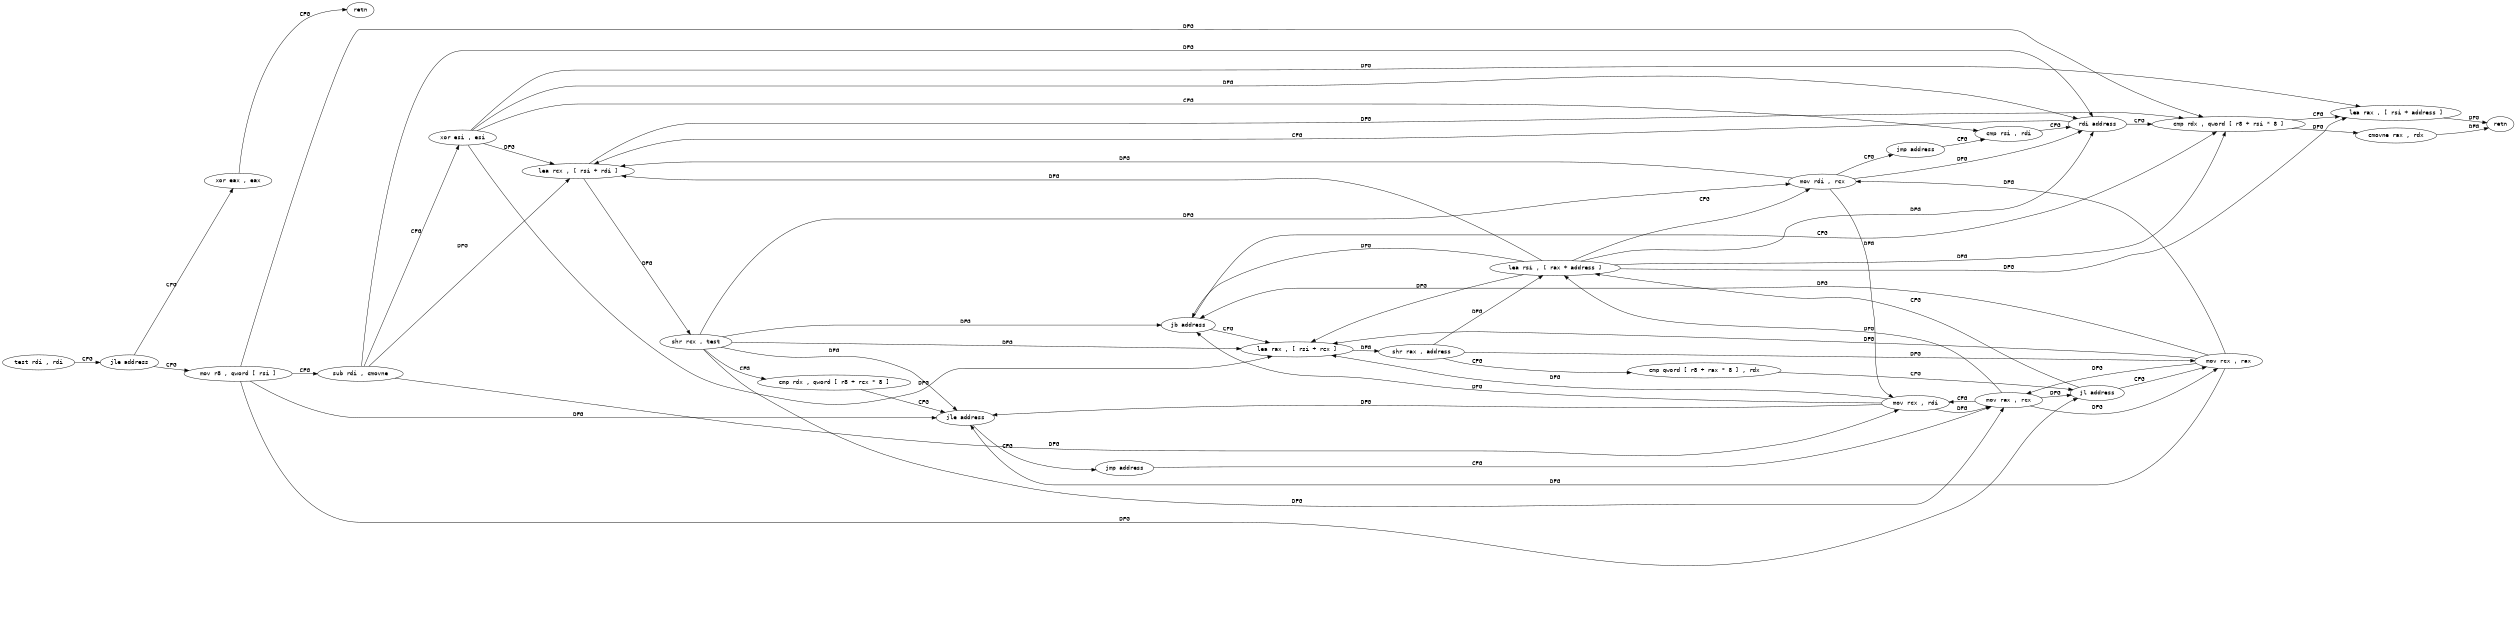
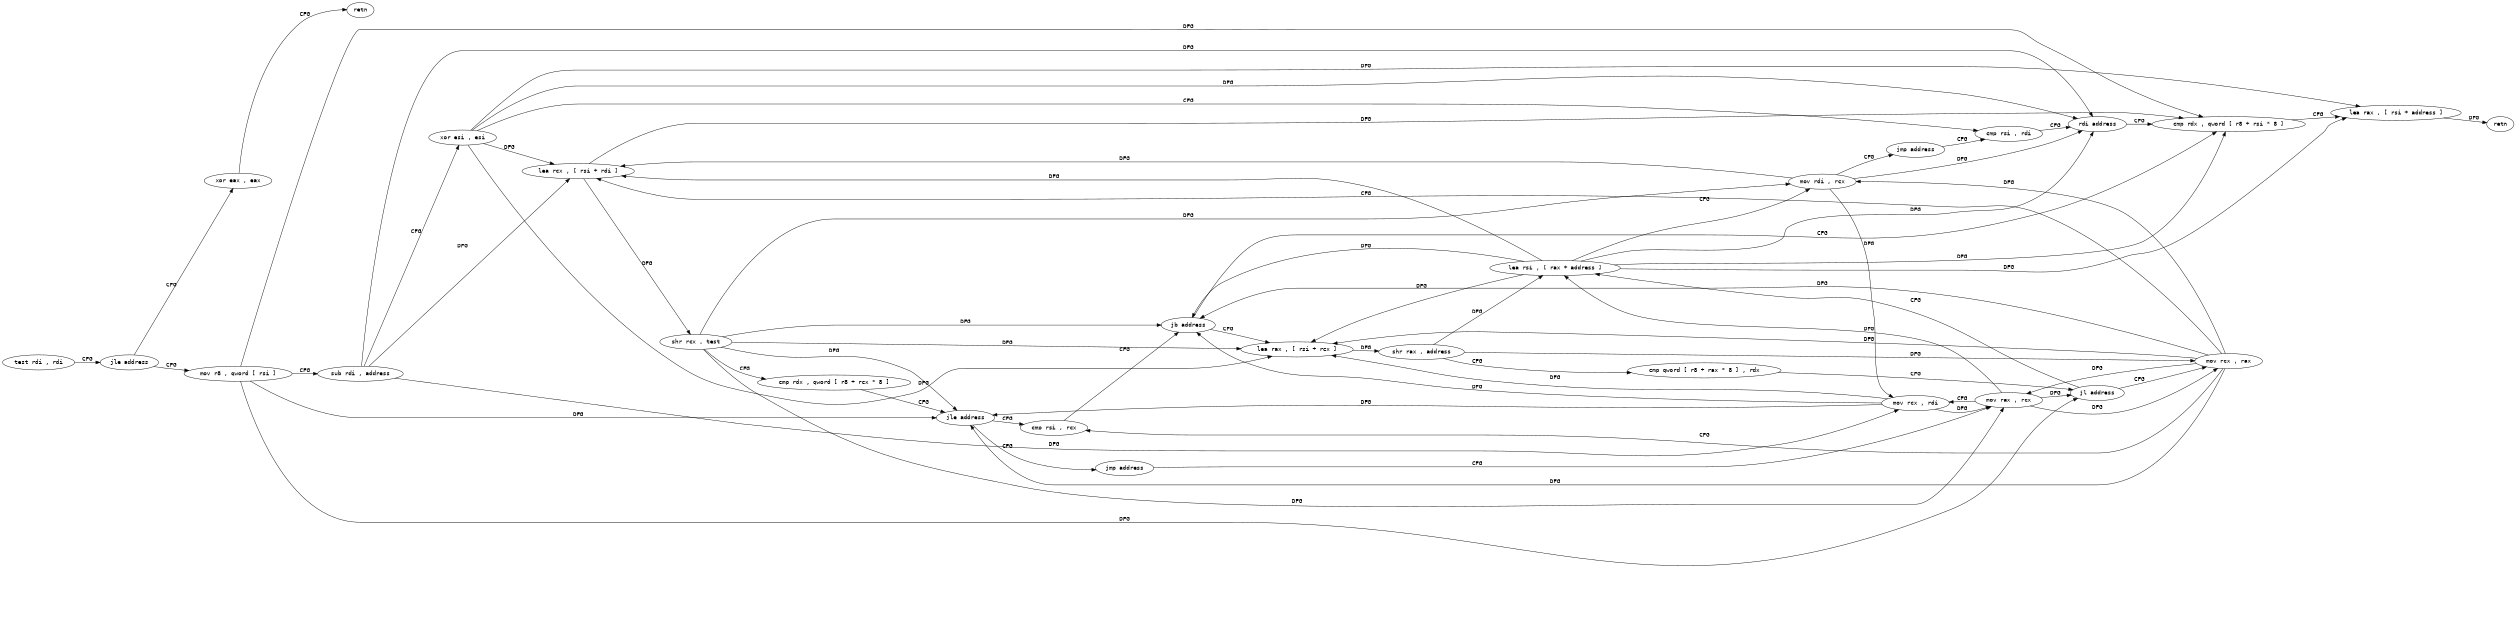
(2396, 135) -> none
(1333, 139) -> (1435, 196)
(360, 374) -> (360, 374)
none -> (1054, 428)
